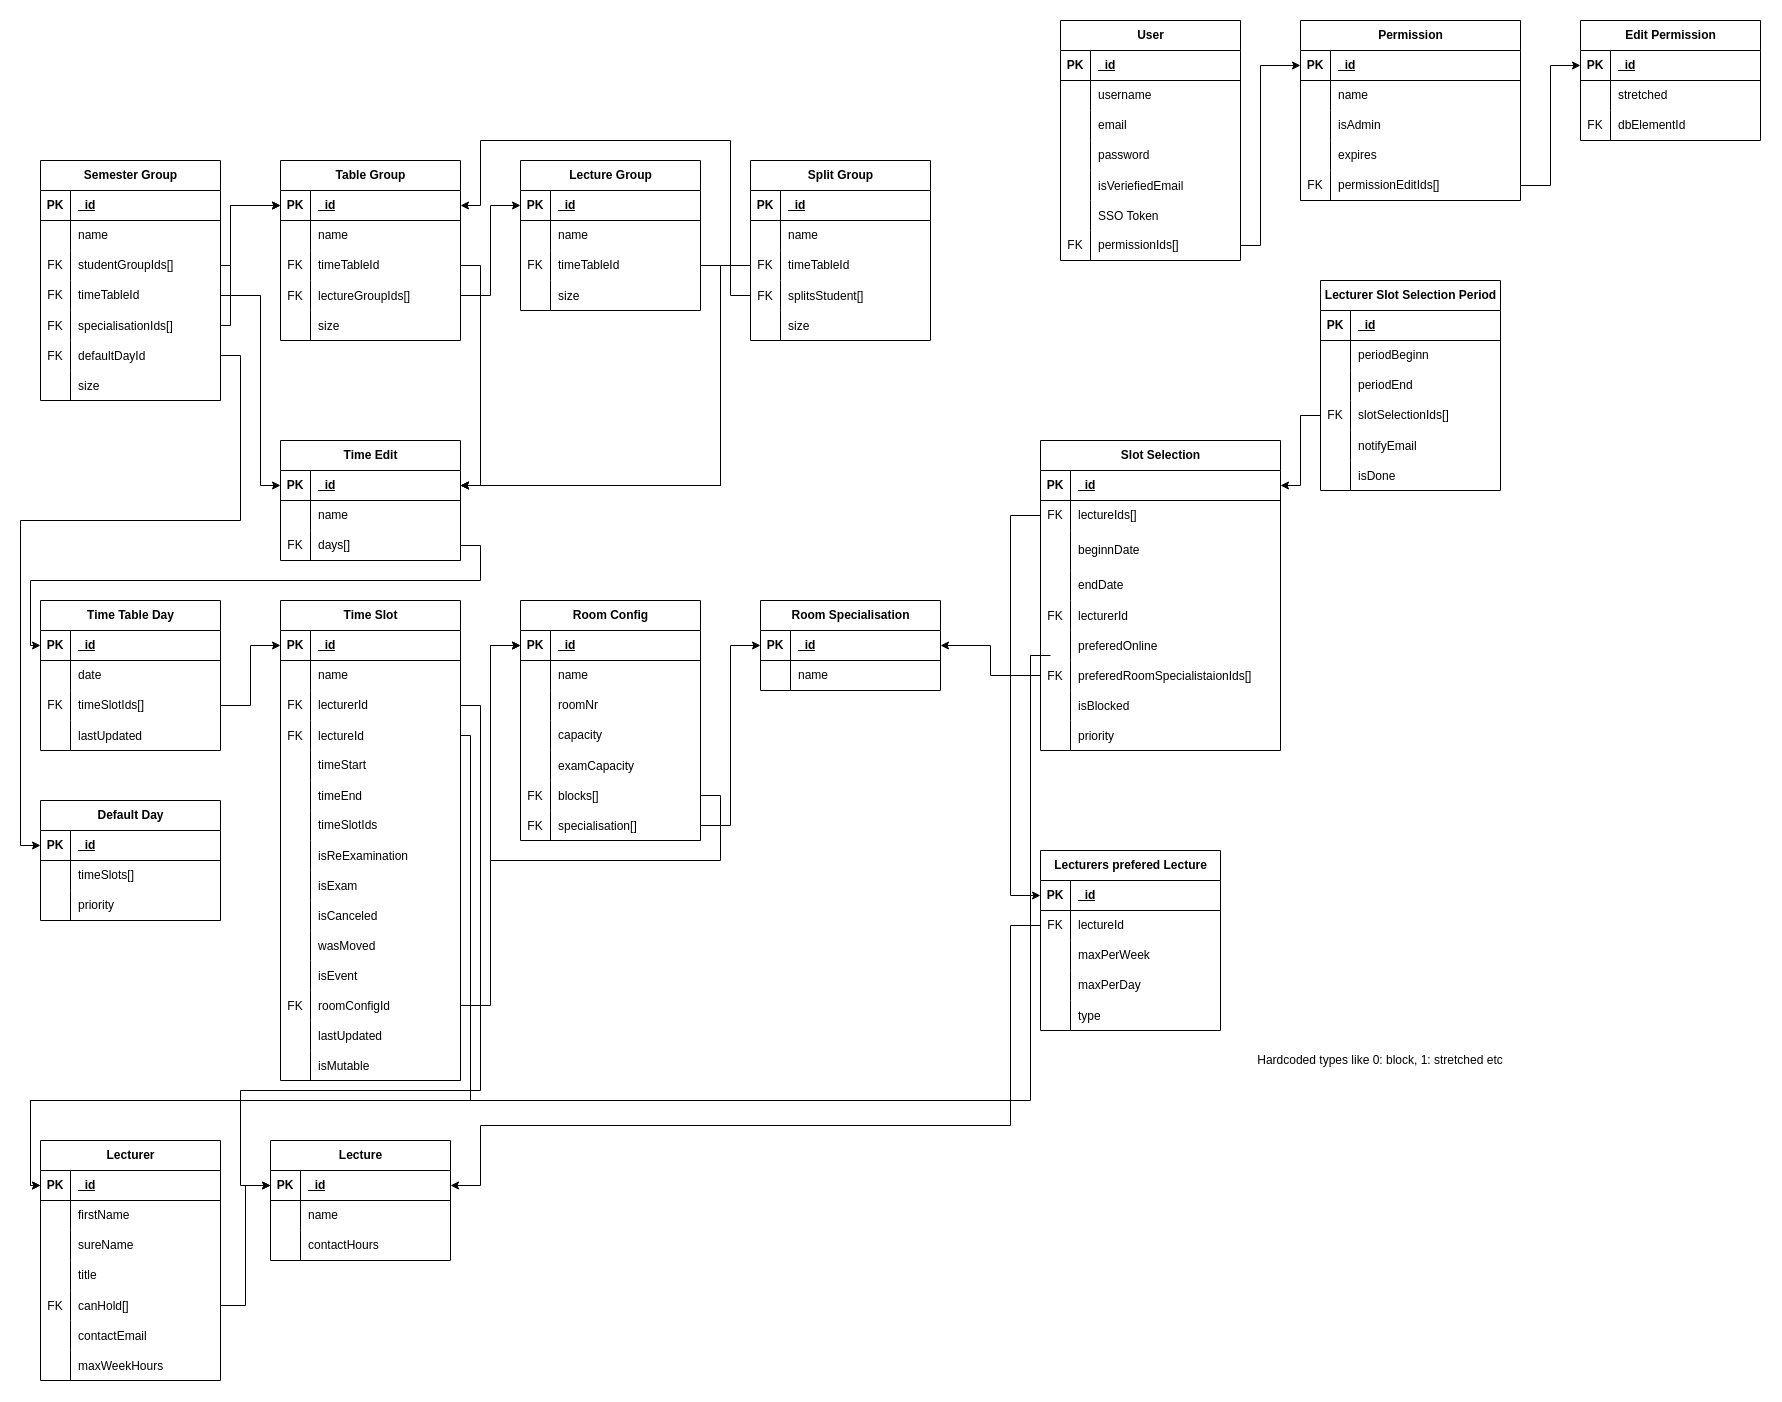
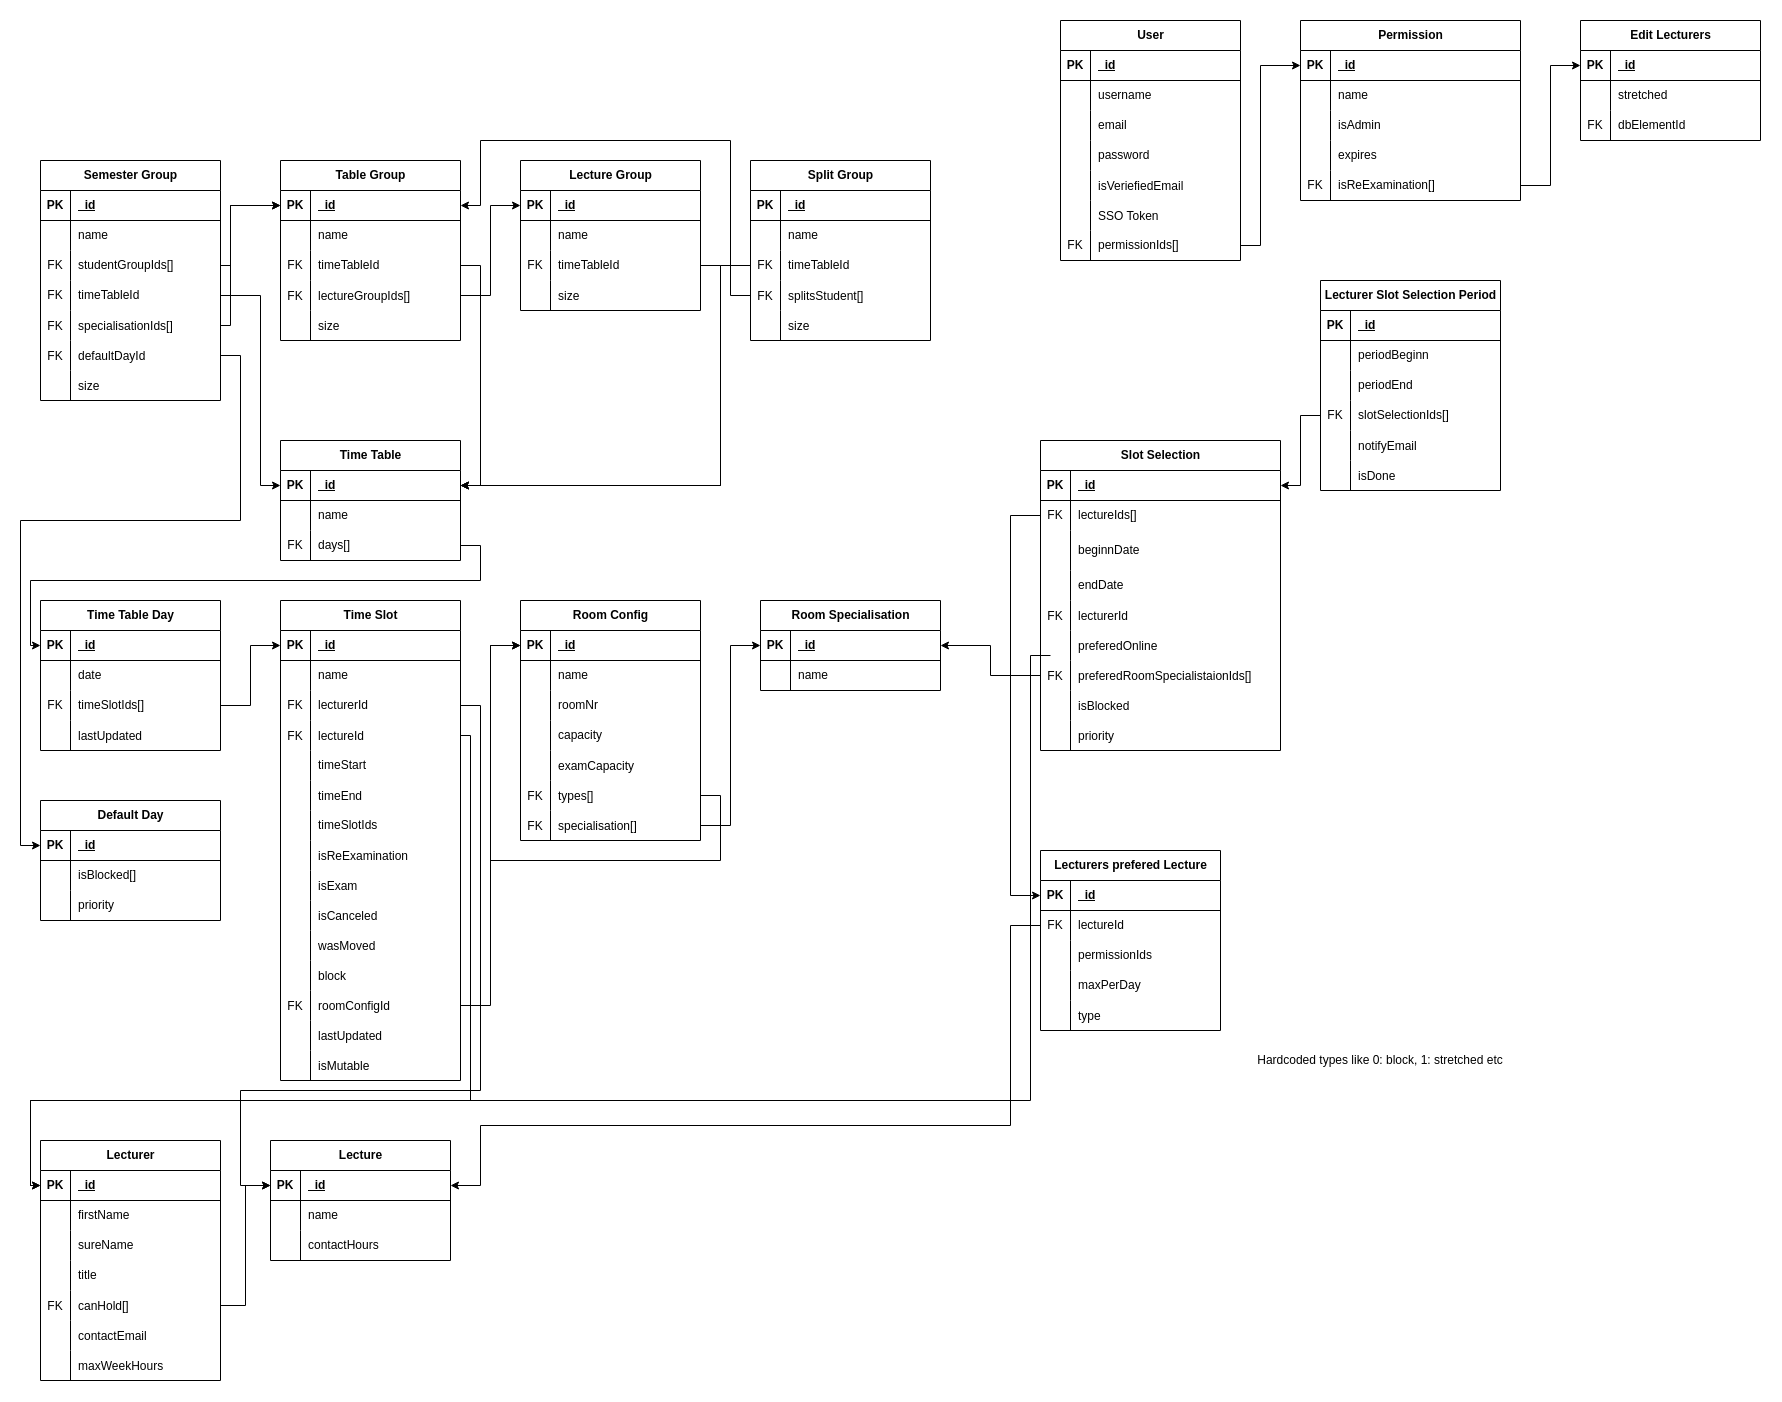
(1671, 36) -> (1671, 36)
(1398, 186) -> (1391, 186)
(371, 456) -> (371, 456)
(583, 796) -> (582, 796)
(112, 876) -> (112, 876)
(1112, 956) -> (1119, 956)
(340, 976) -> (333, 976)
